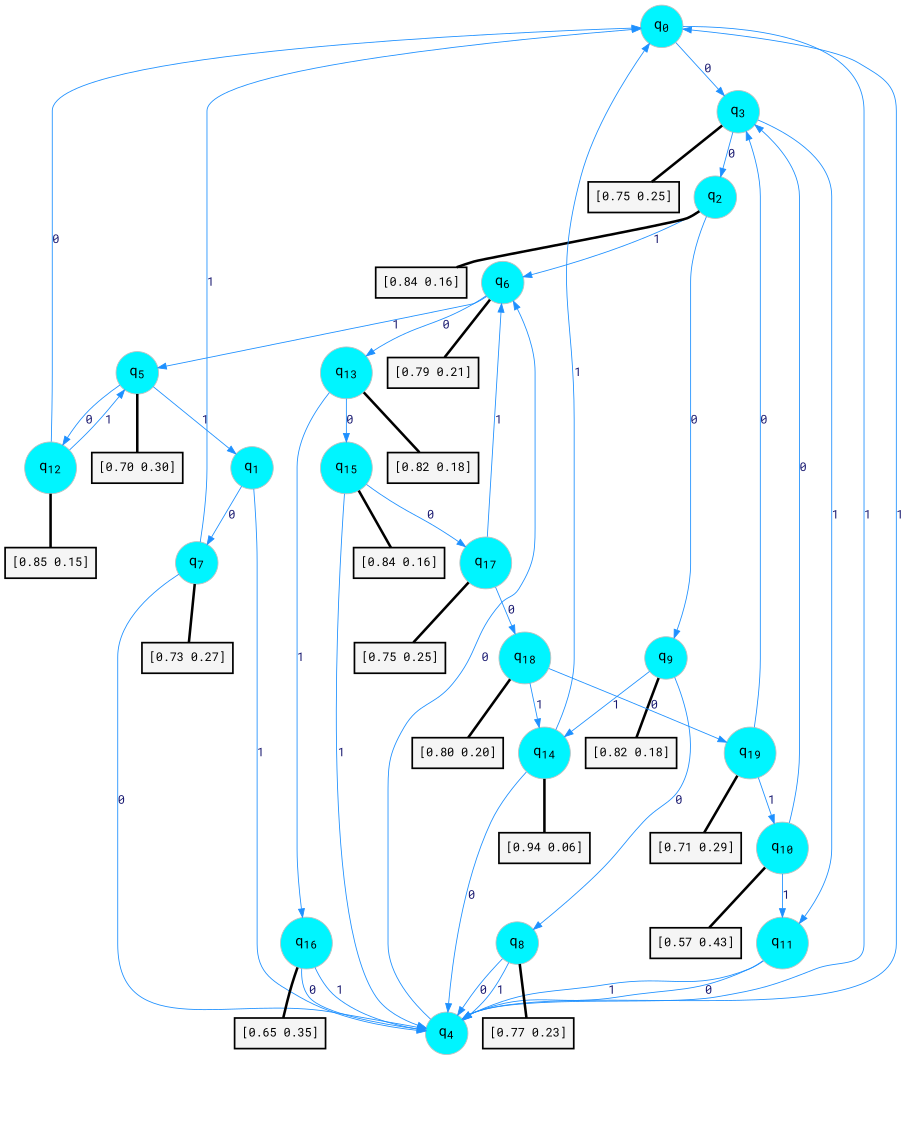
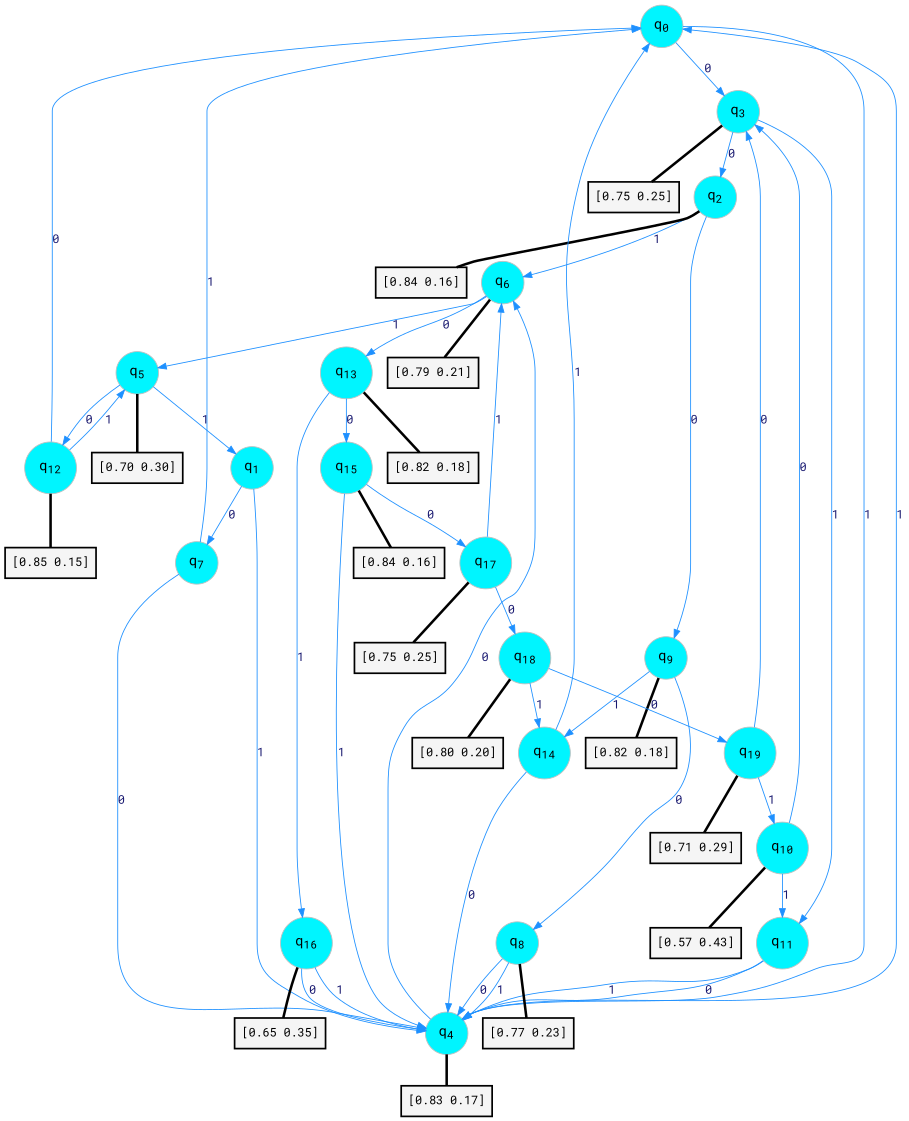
(187, 658) -> none
(544, 848) -> none
none -> (447, 1101)
